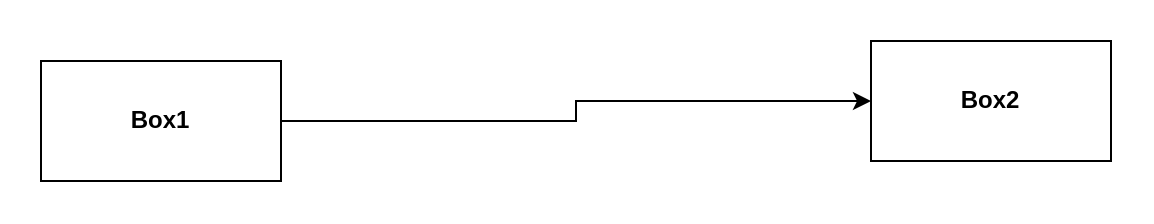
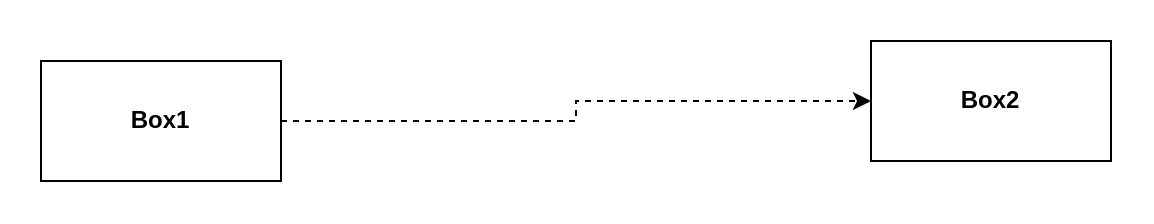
(576, 116) -> (576, 116)
